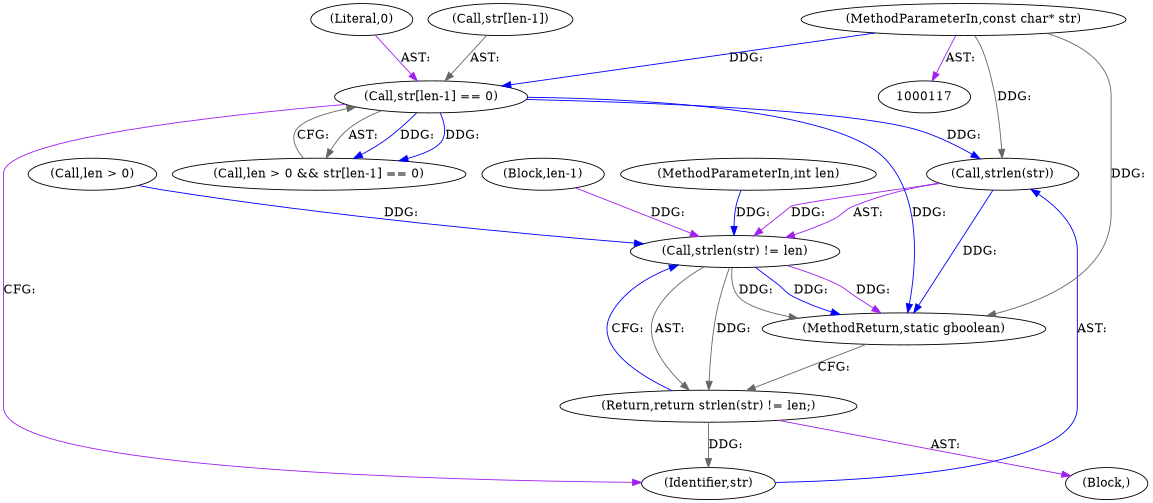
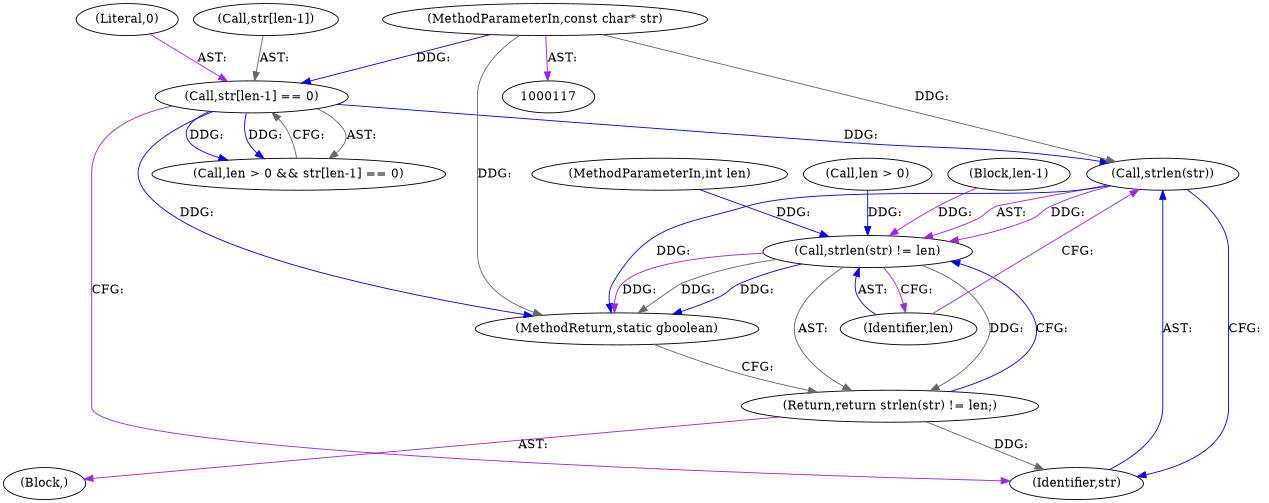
none -> (909, 329)
none -> (1229, 348)
